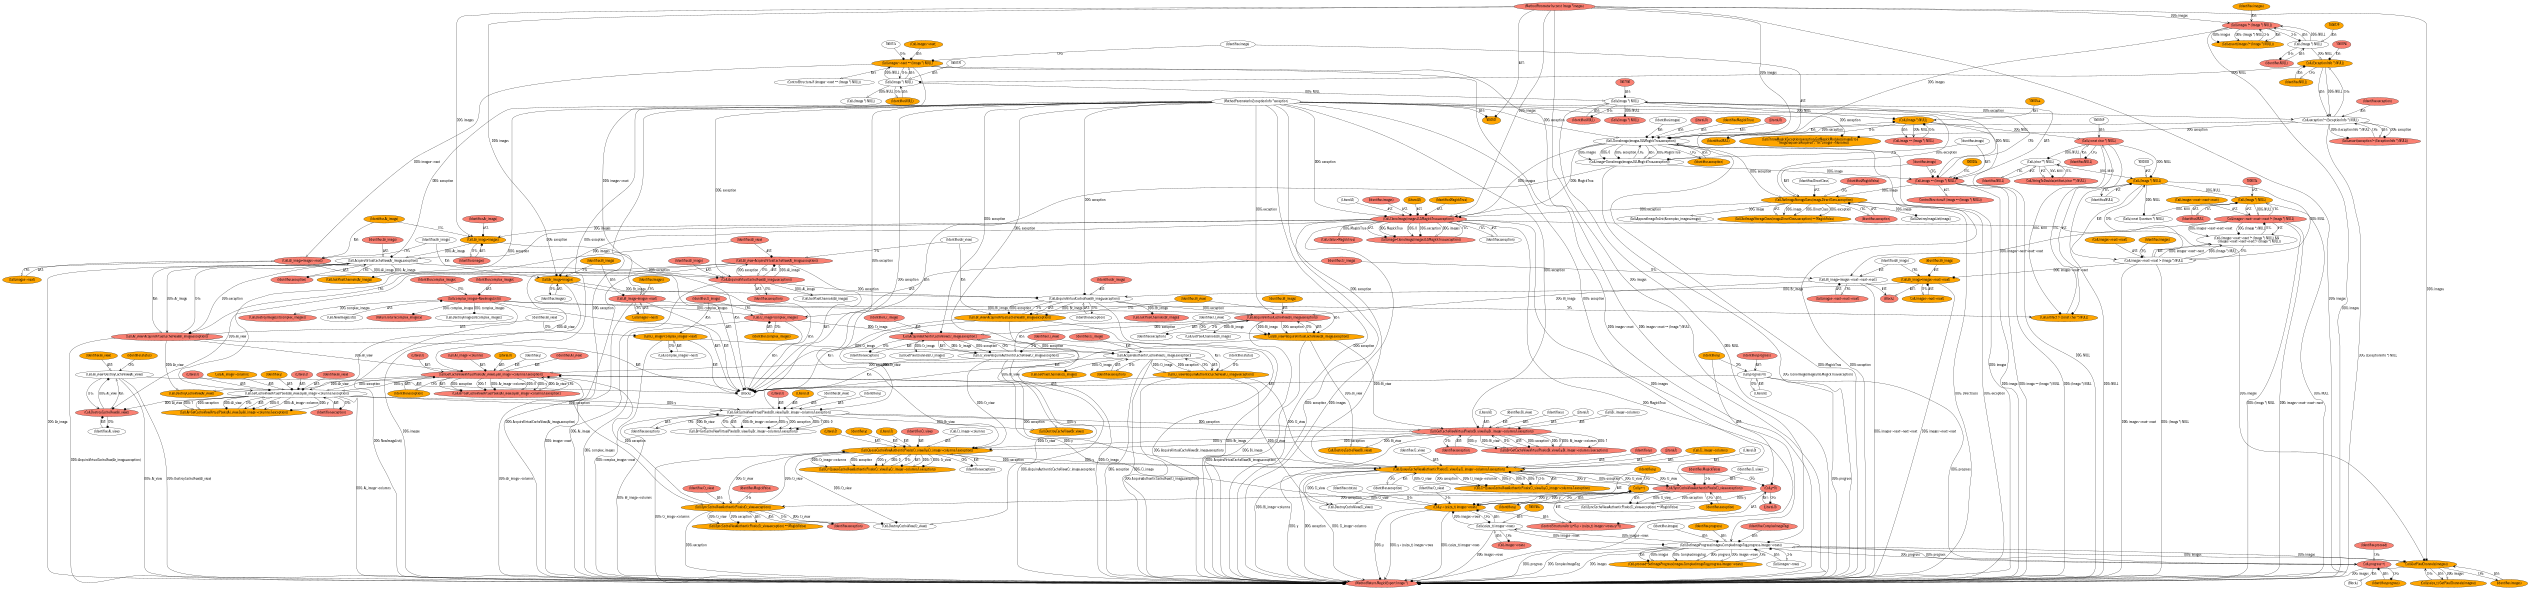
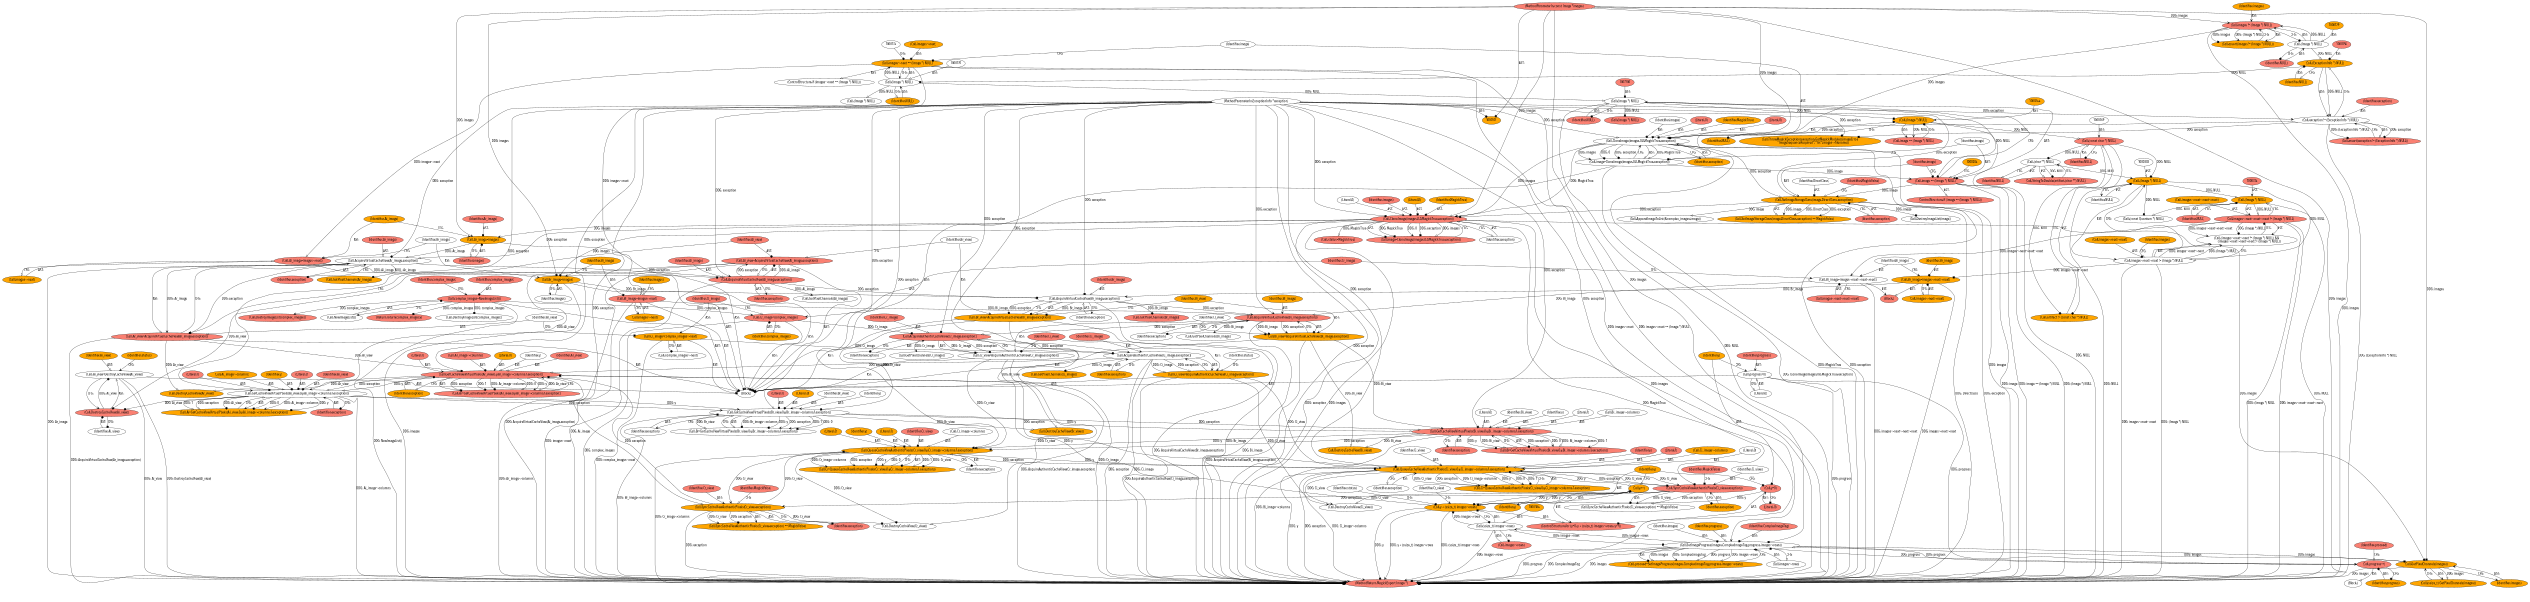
(405, 270) -> (405, 270)
(1266, 307) -> (405, 308)
